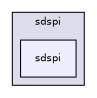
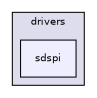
(48, 22) -> (48, 22)
